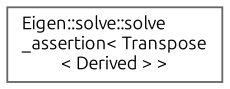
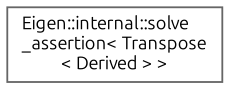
(115, 45) -> (115, 45)
